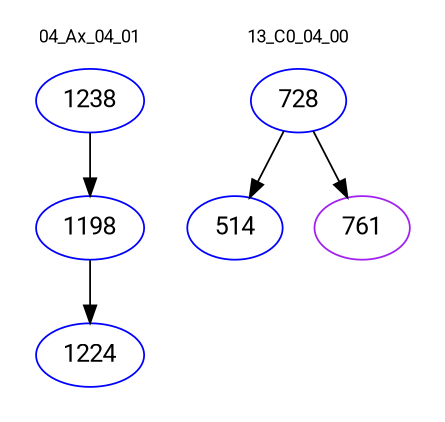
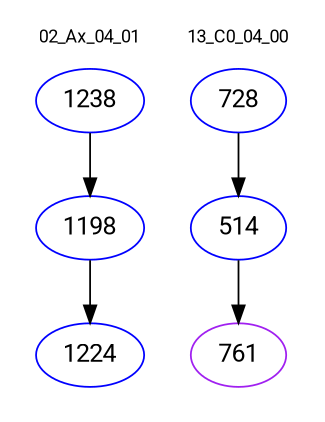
(90, 38) -> (90, 38)
(326, 156) -> (238, 283)
